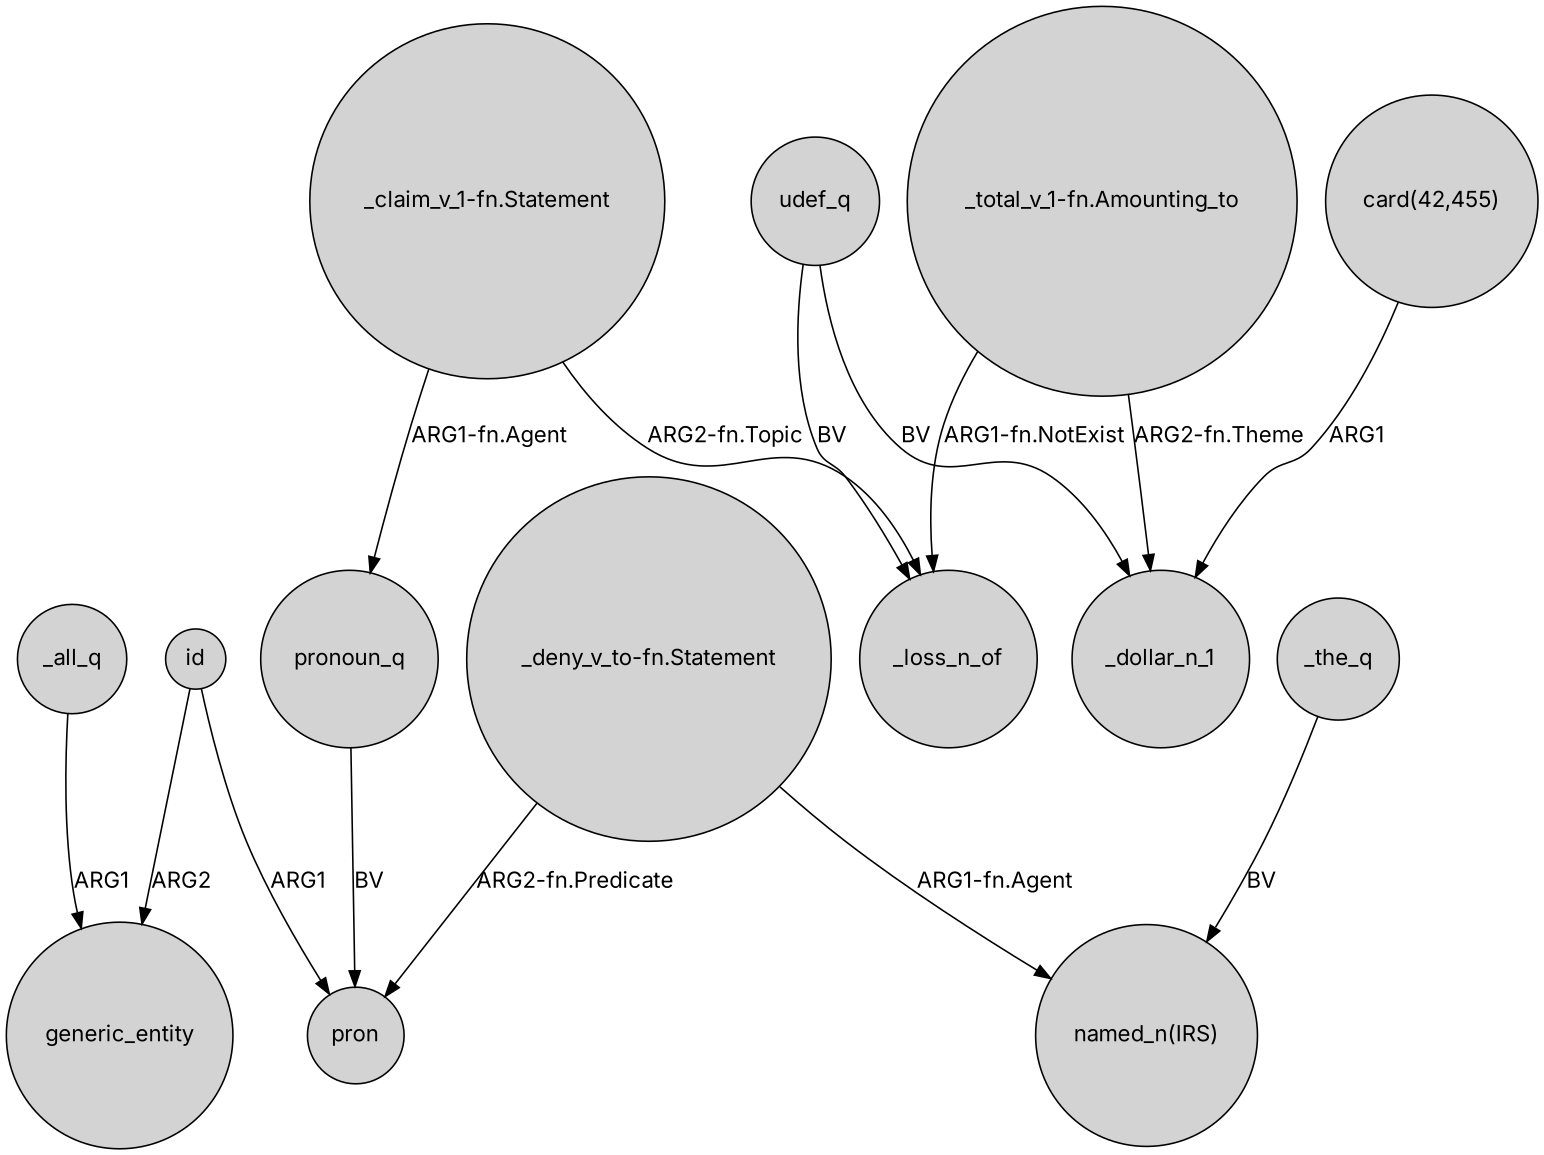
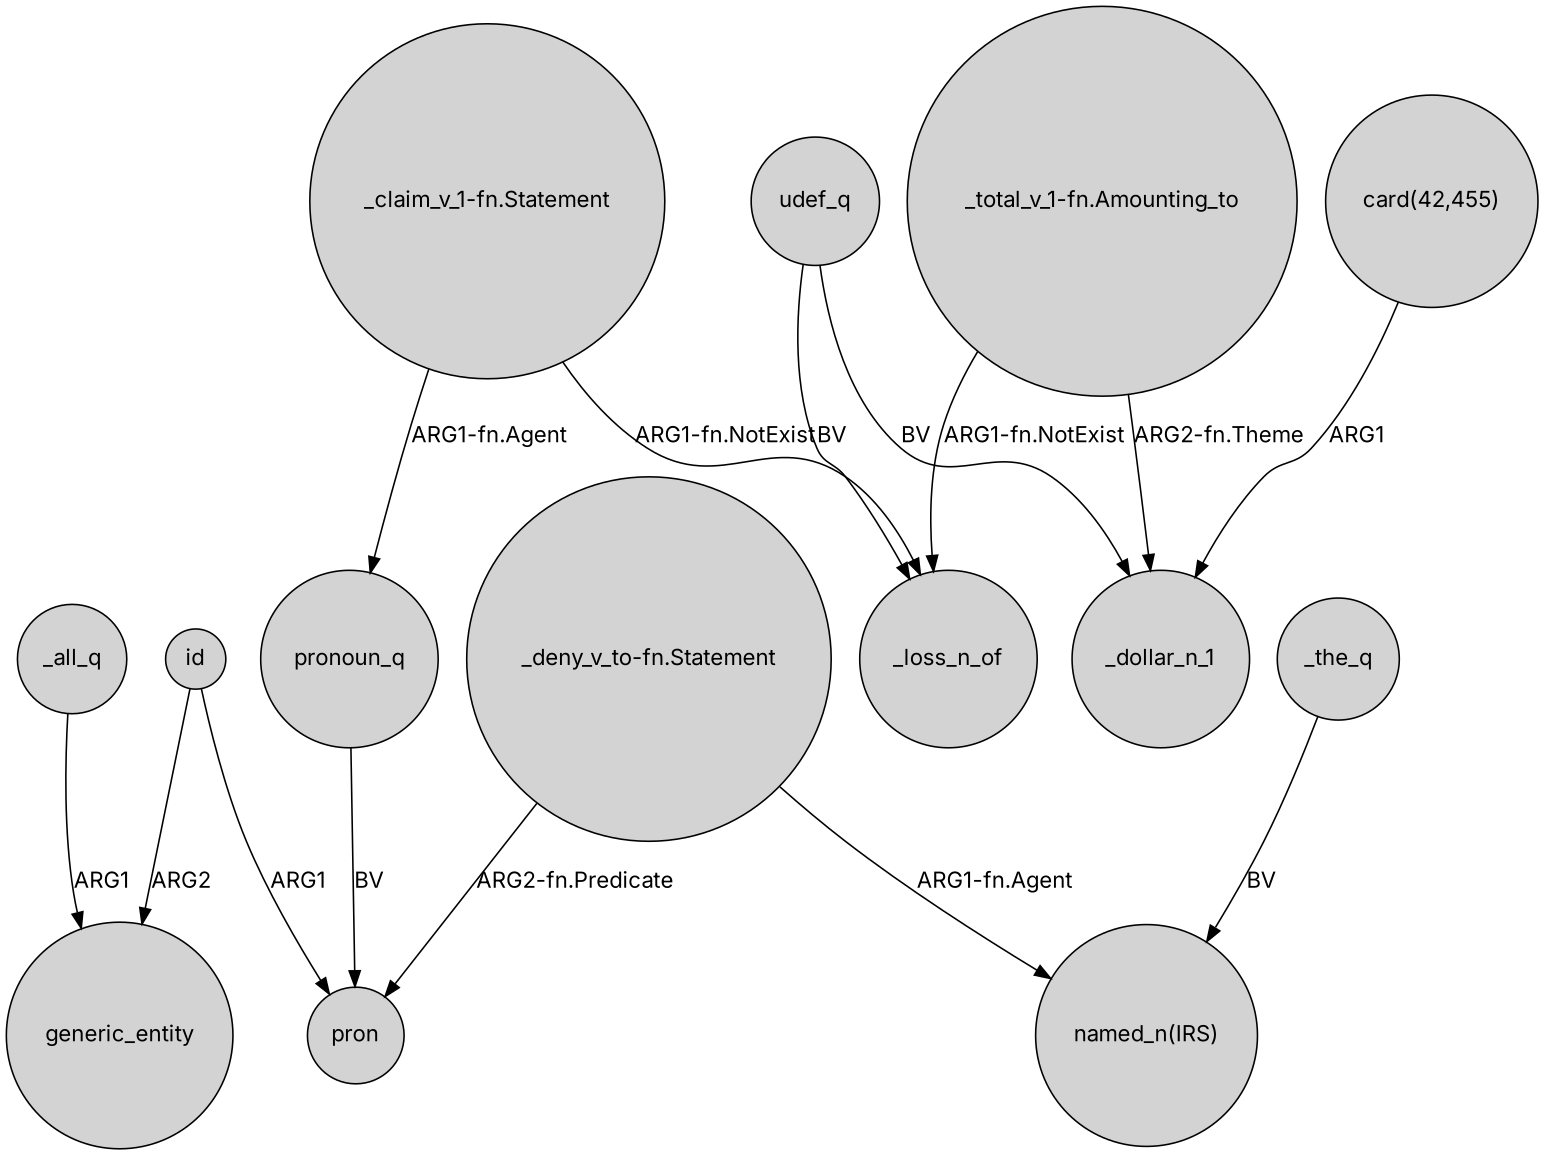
(726, 436) -> (726, 436)
